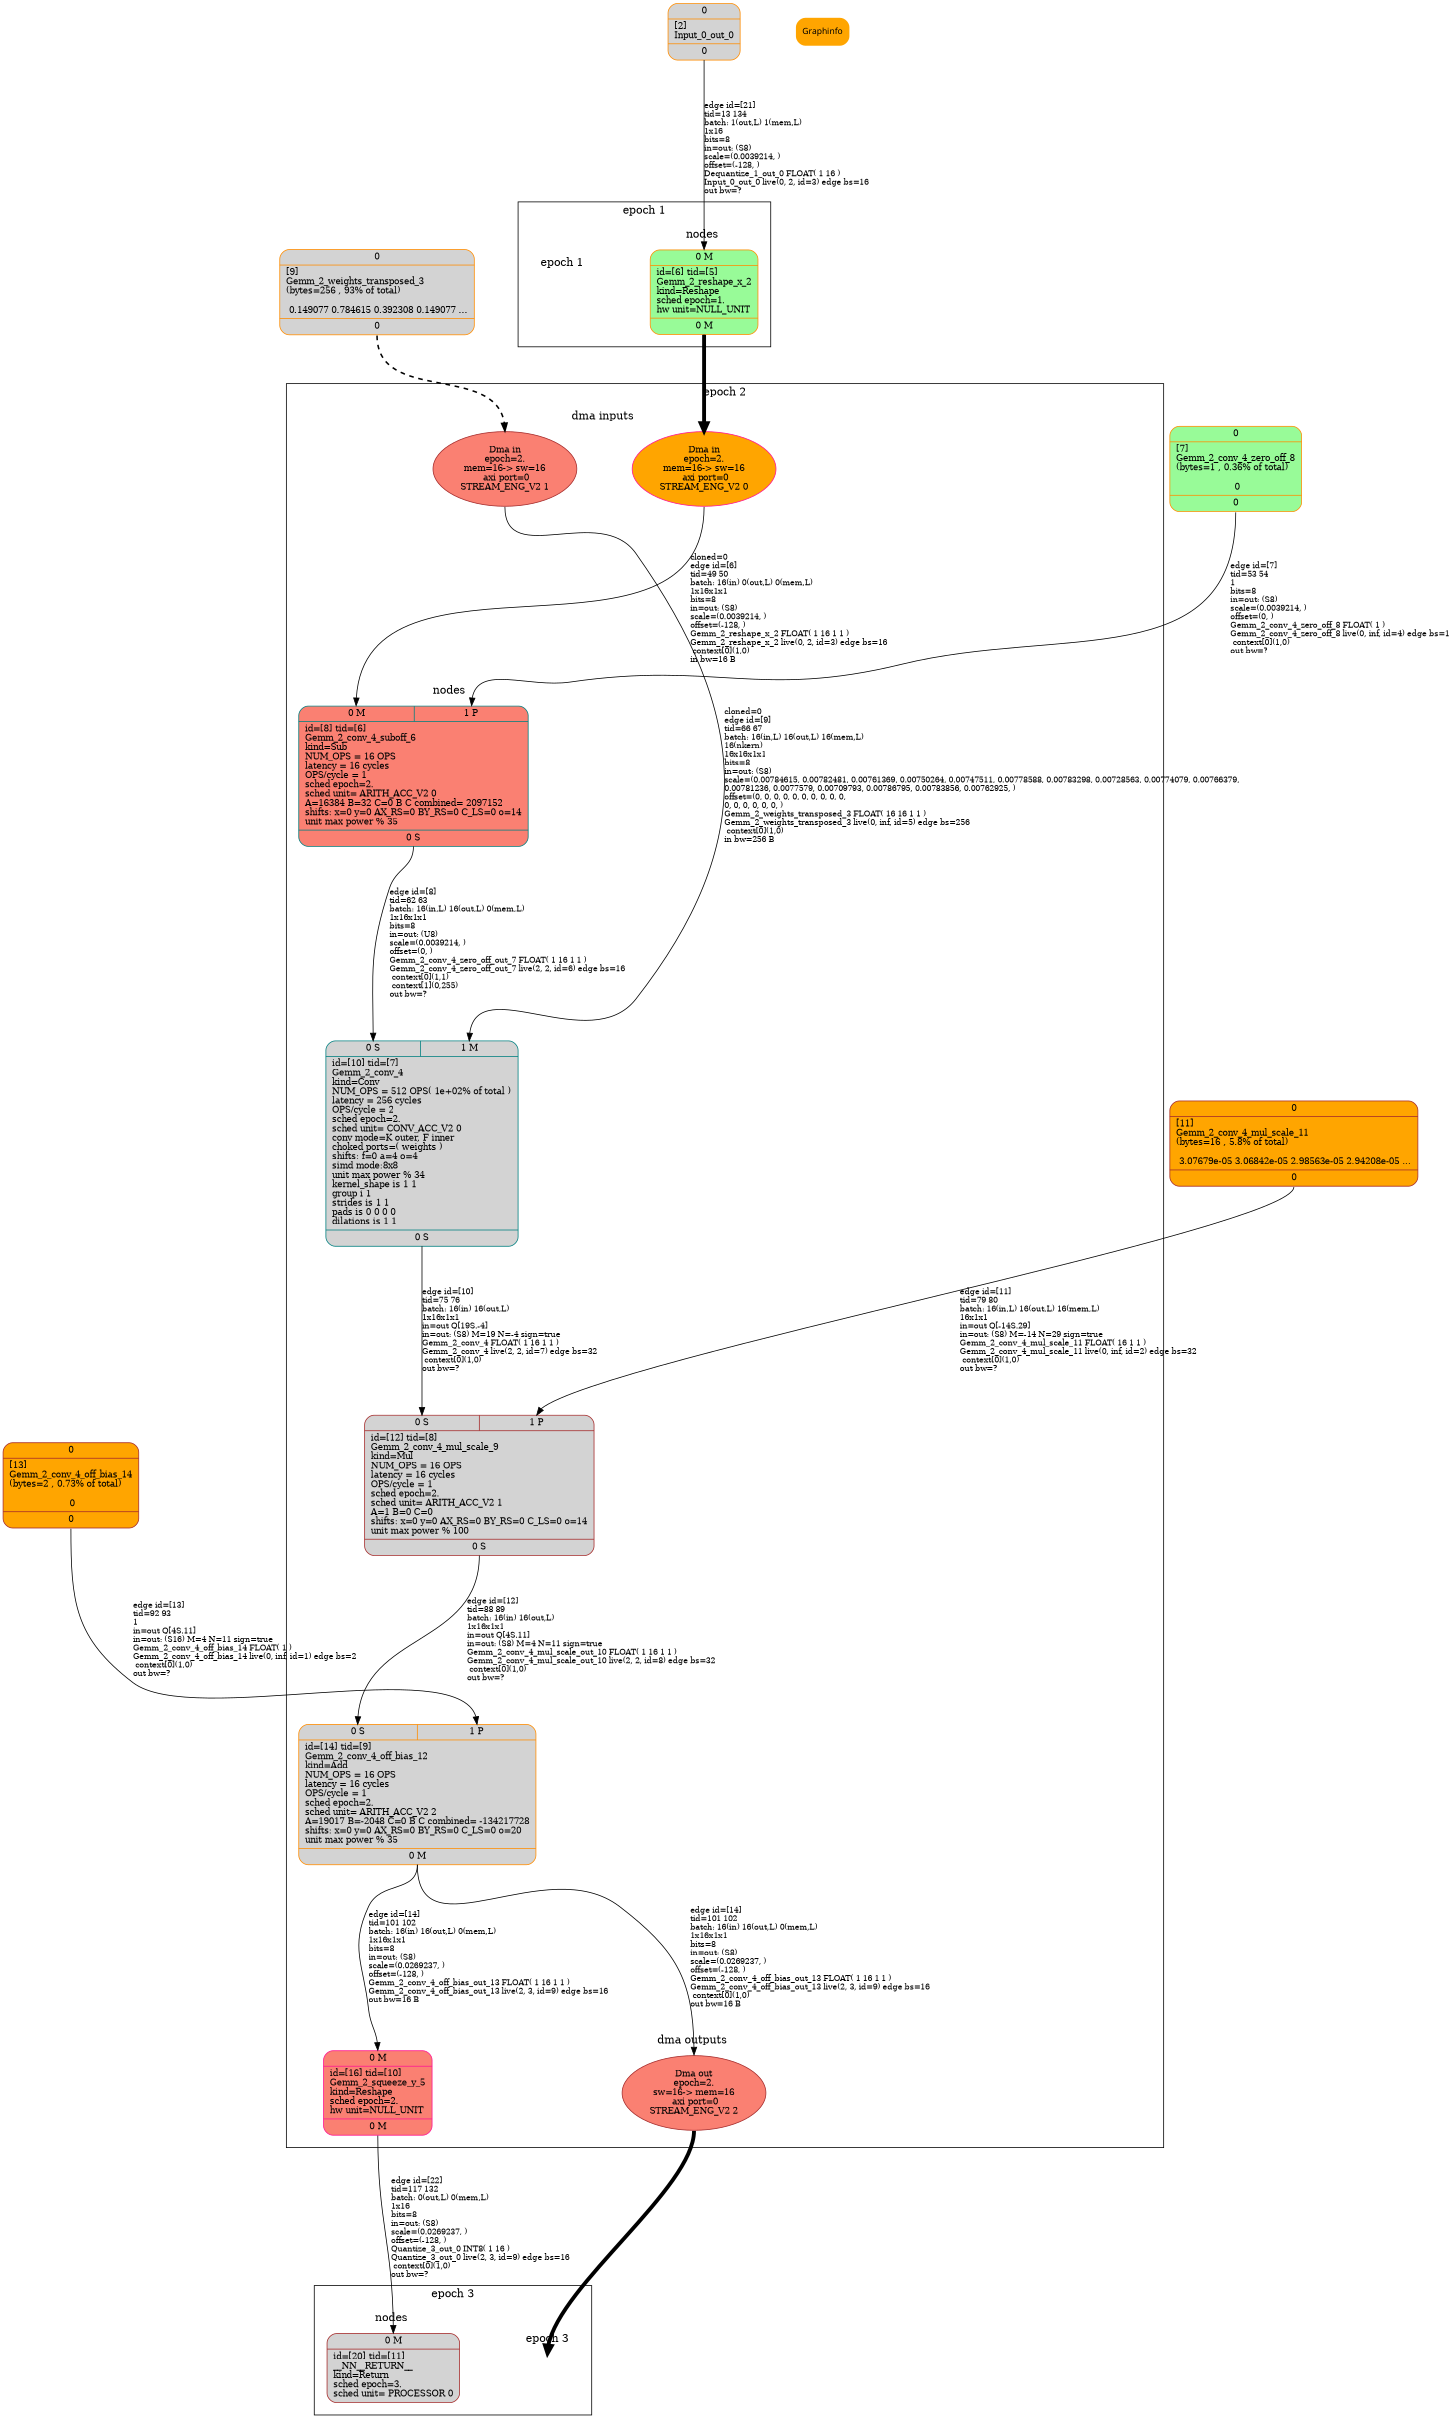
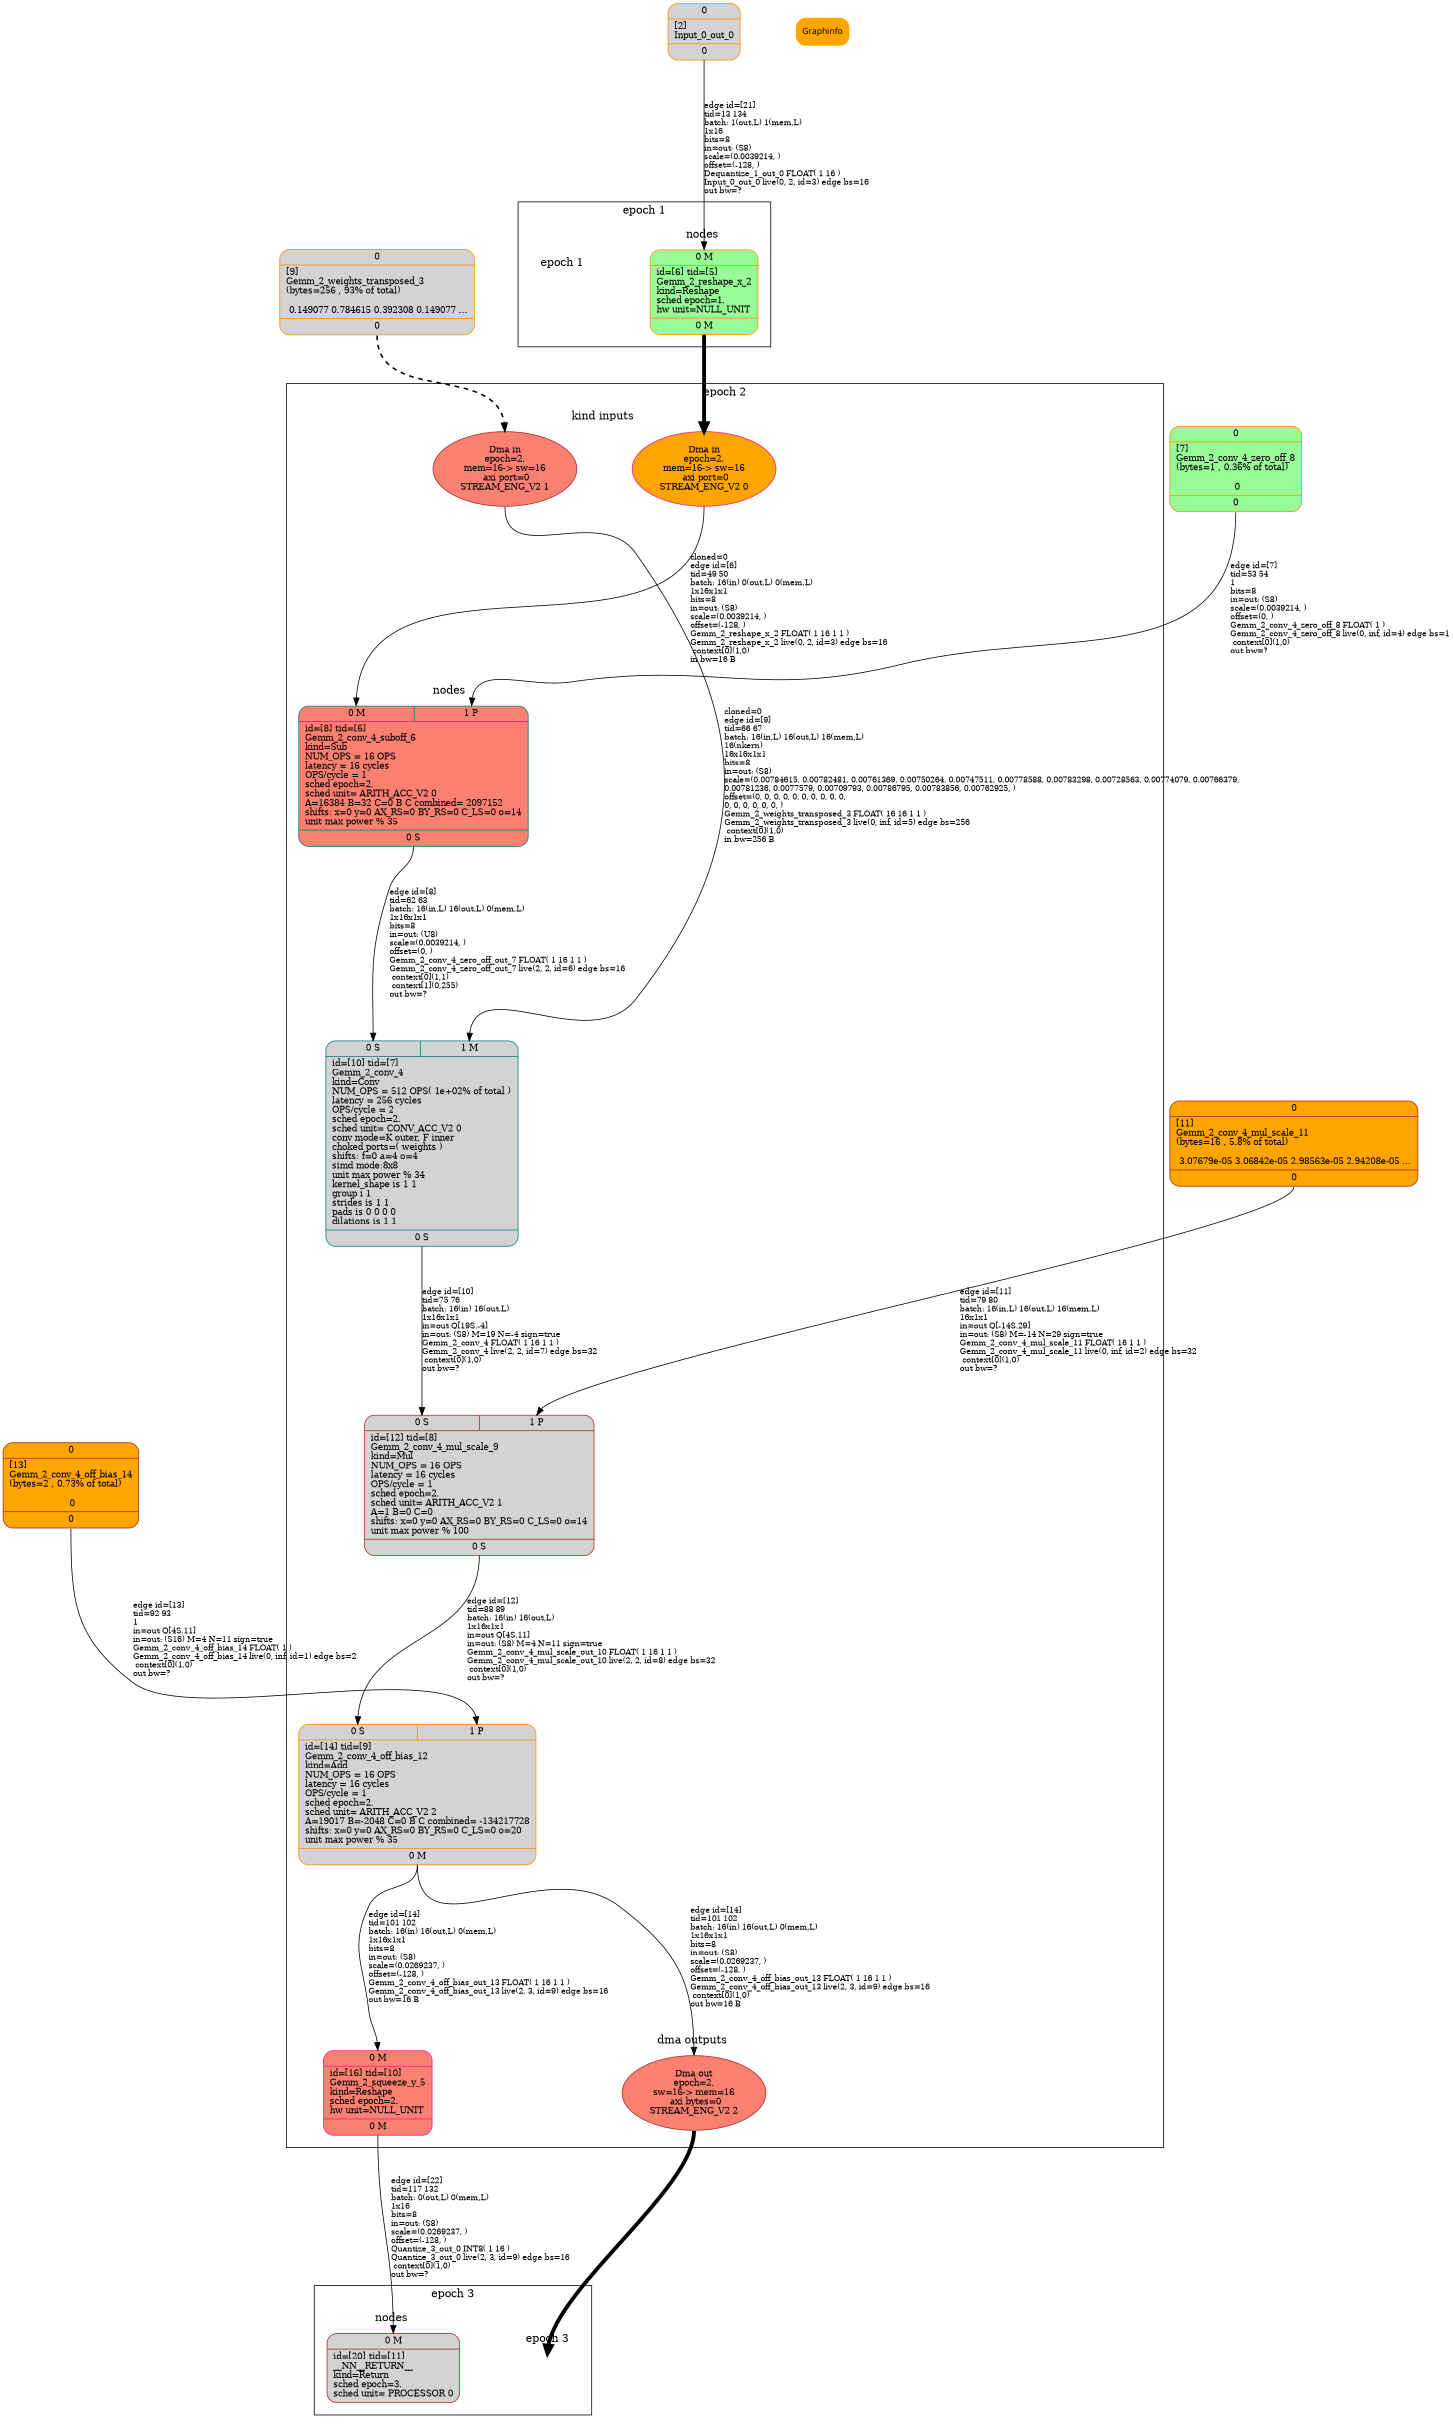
(604, 417) -> (604, 417)
(694, 2093) -> (694, 2093)
